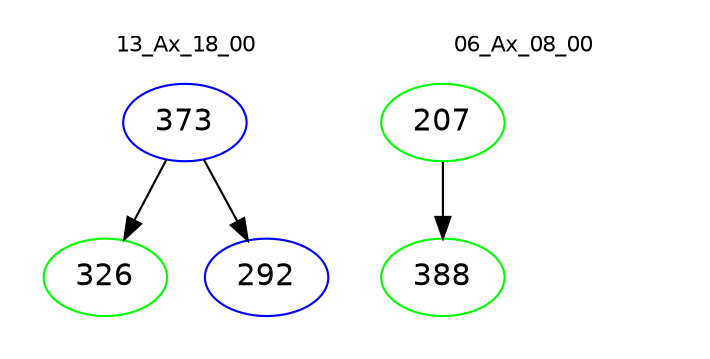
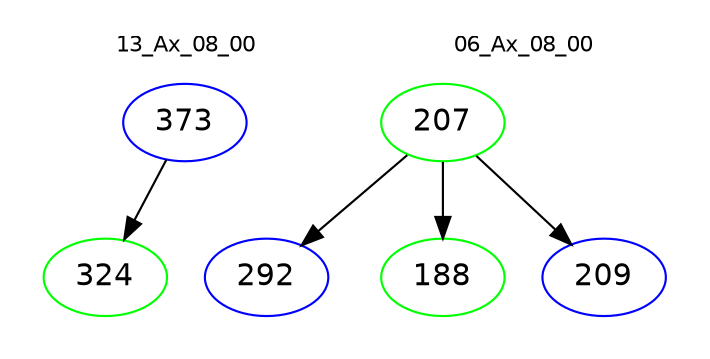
(186, 46) -> (186, 46)
(221, 190) -> (378, 180)
(105, 277) -> (105, 277)
(443, 277) -> (443, 277)
none -> (604, 277)
